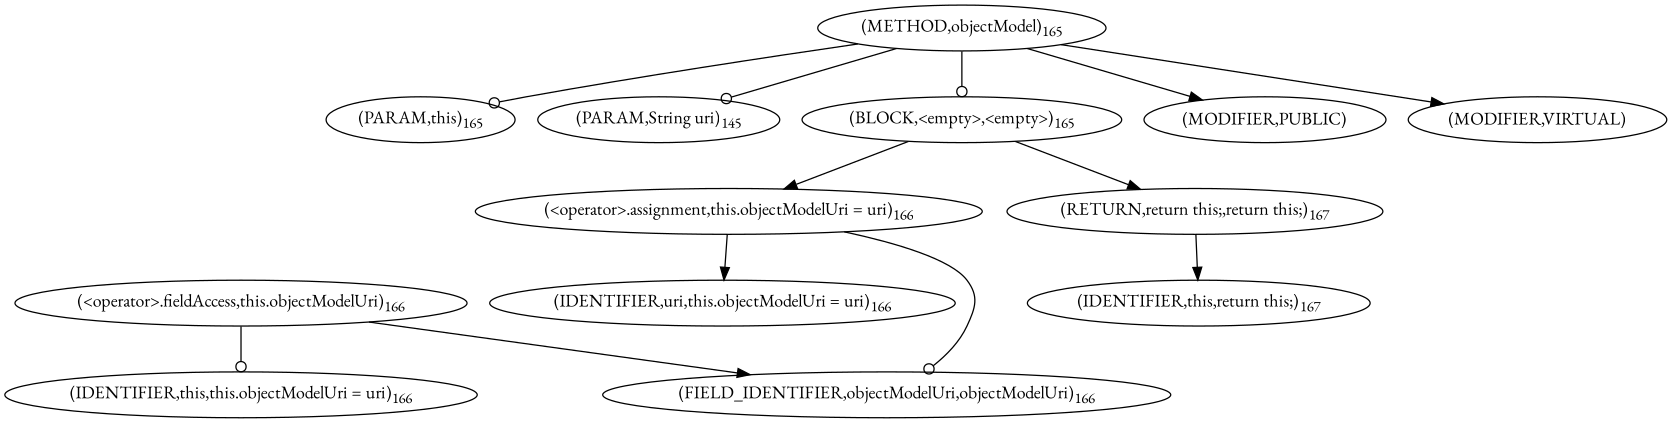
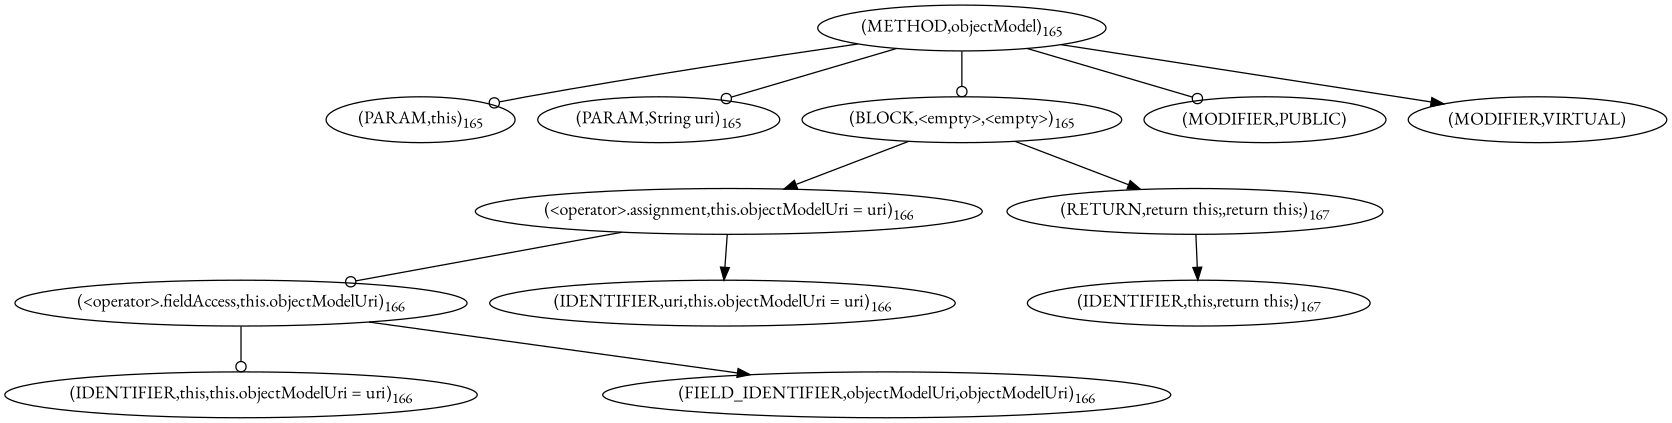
(1110, 73) -> (1110, 73)
(731, 118) -> (731, 118)
(955, 270) -> (489, 257)
